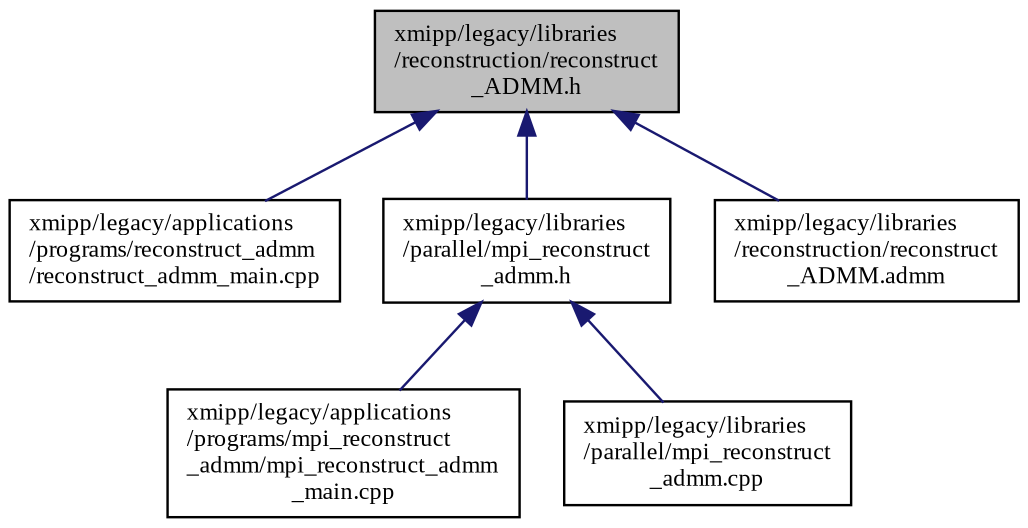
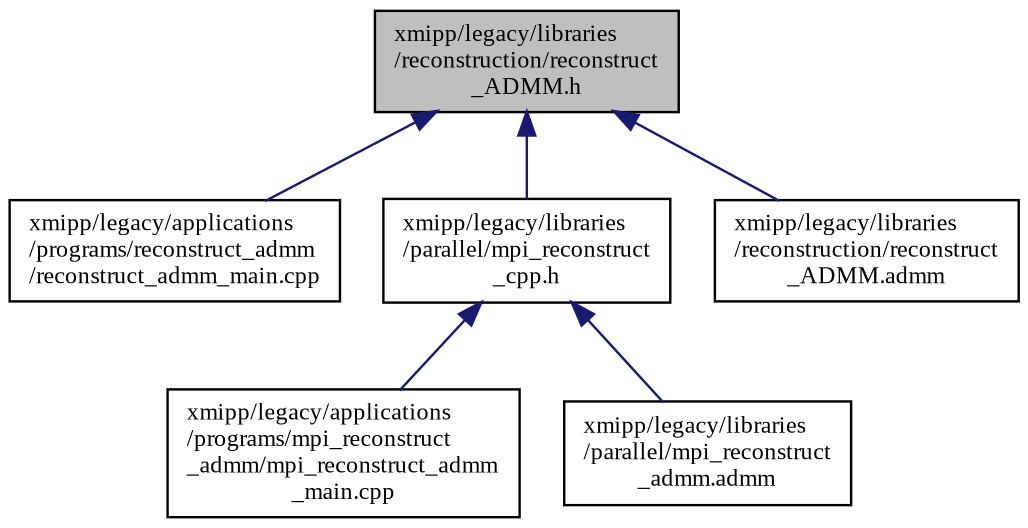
(527, 251) -> (527, 251)
(708, 453) -> (708, 453)
